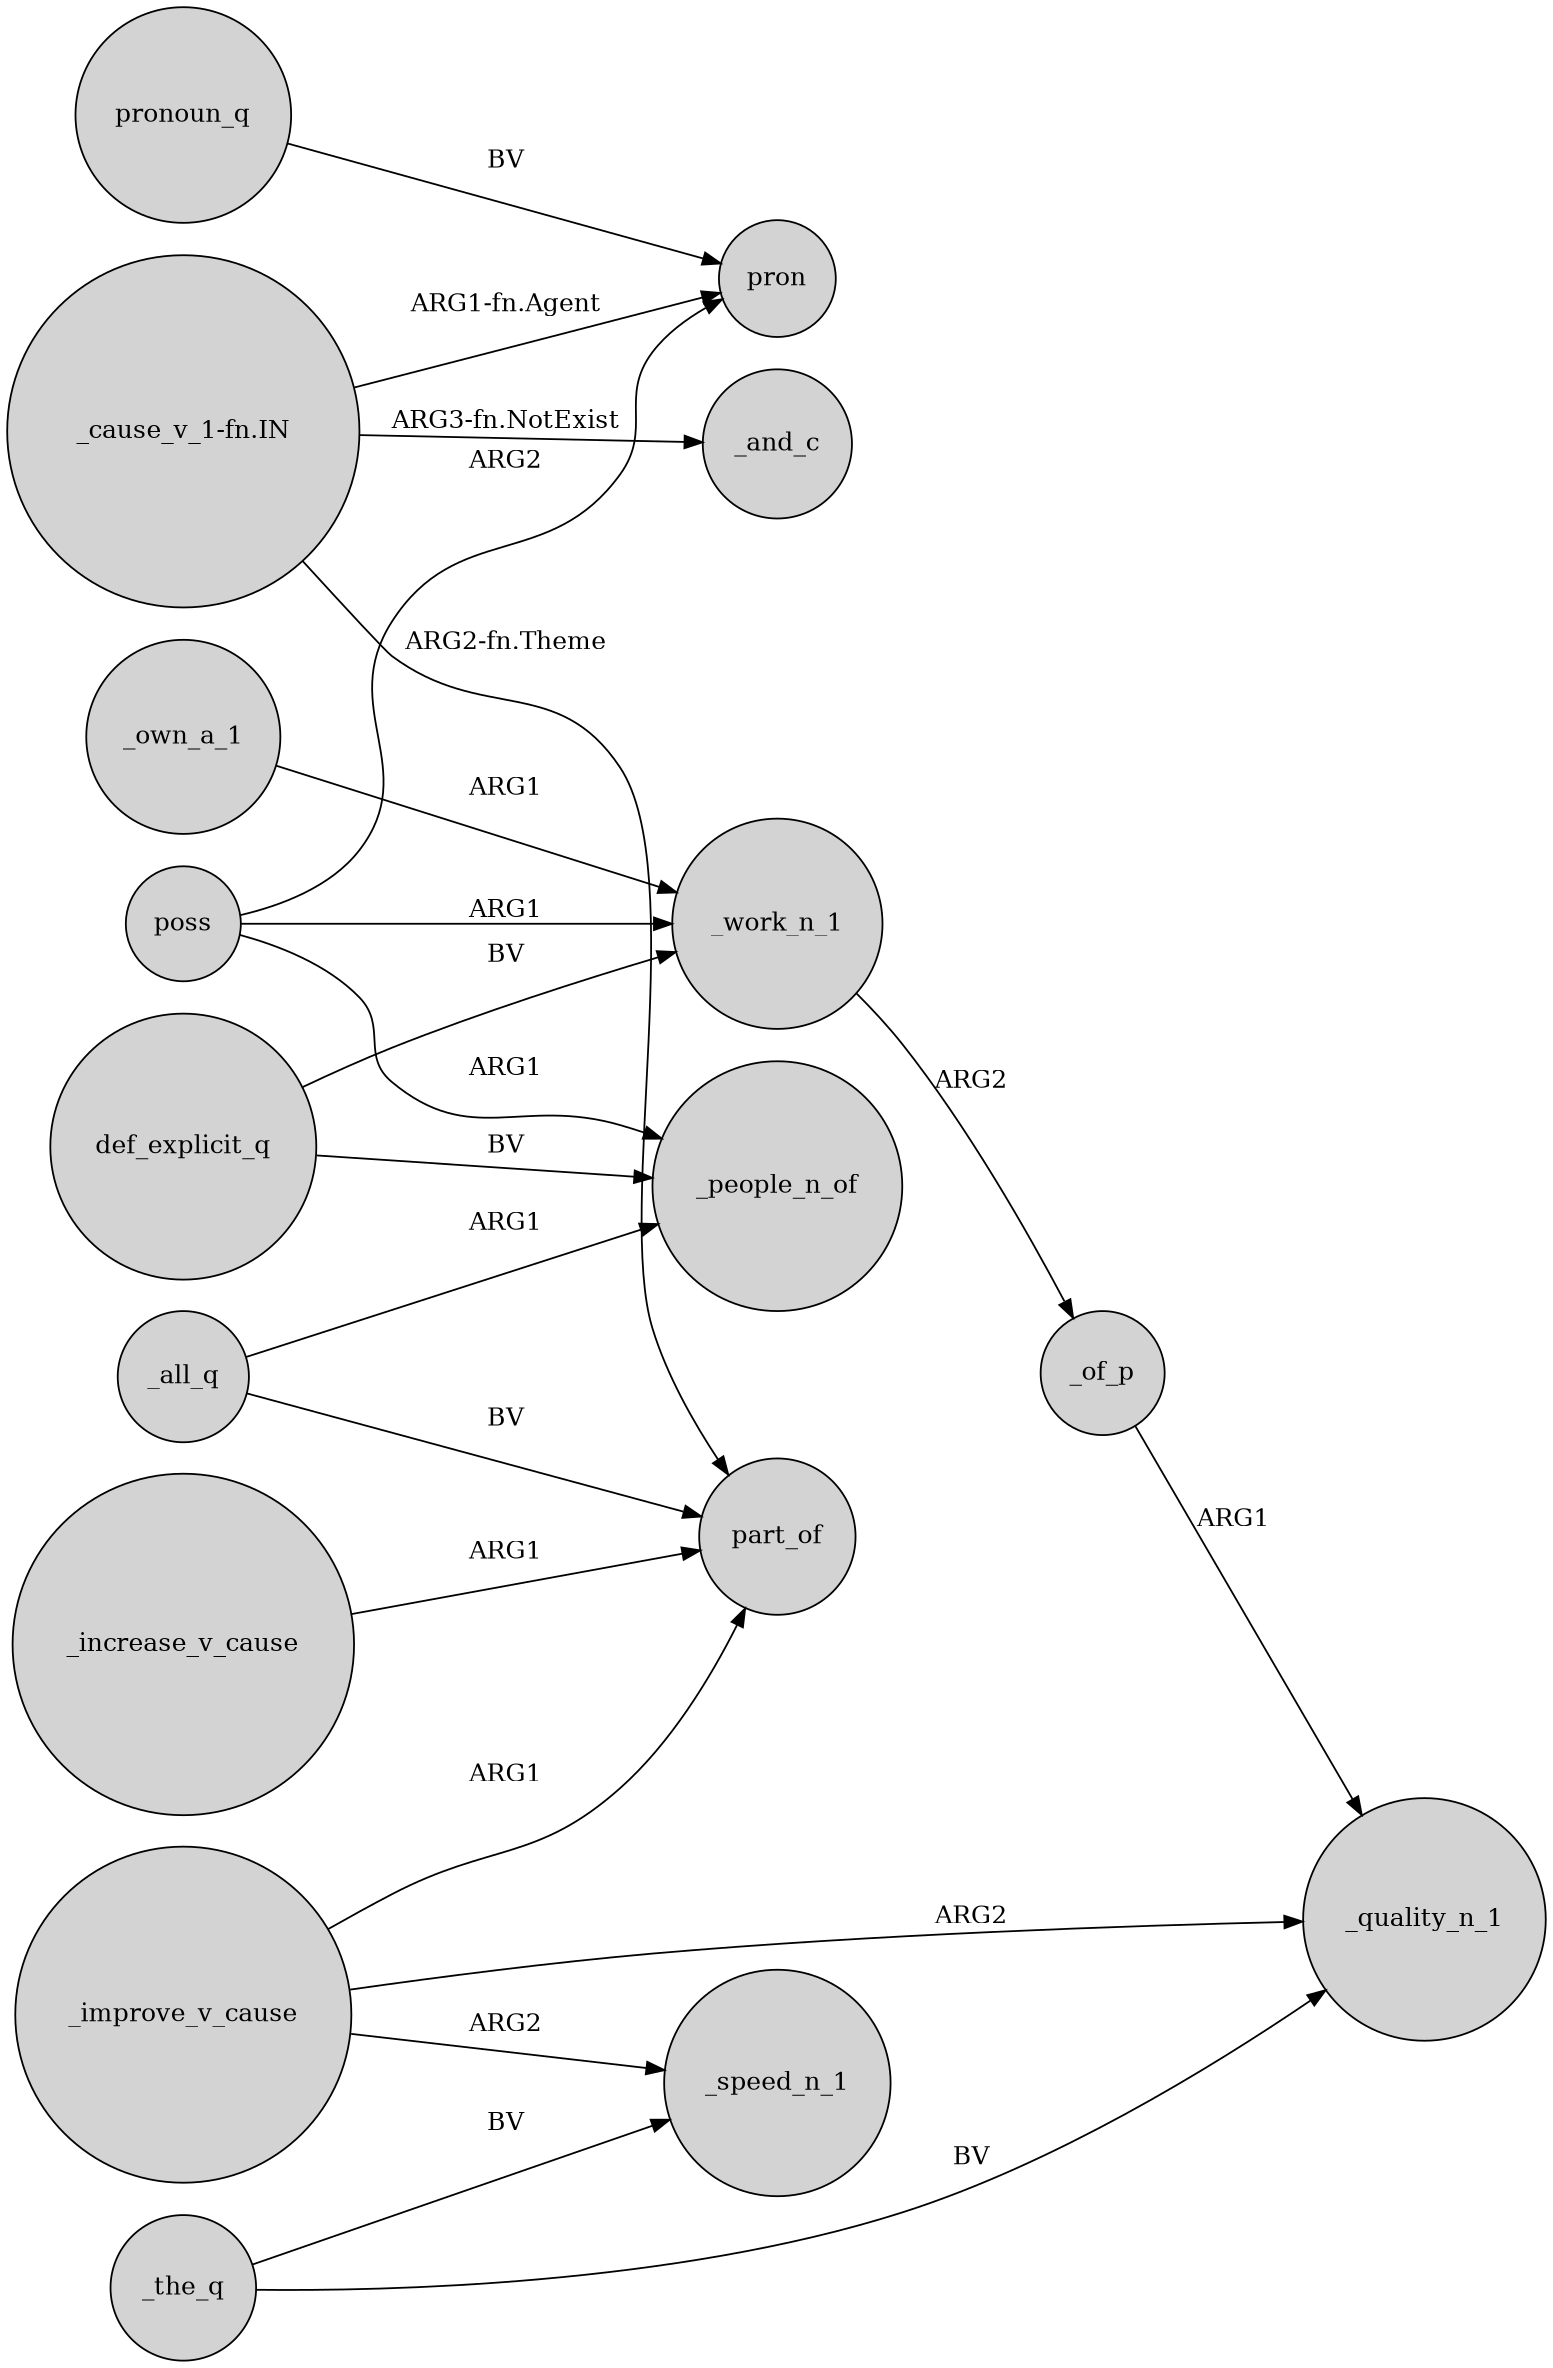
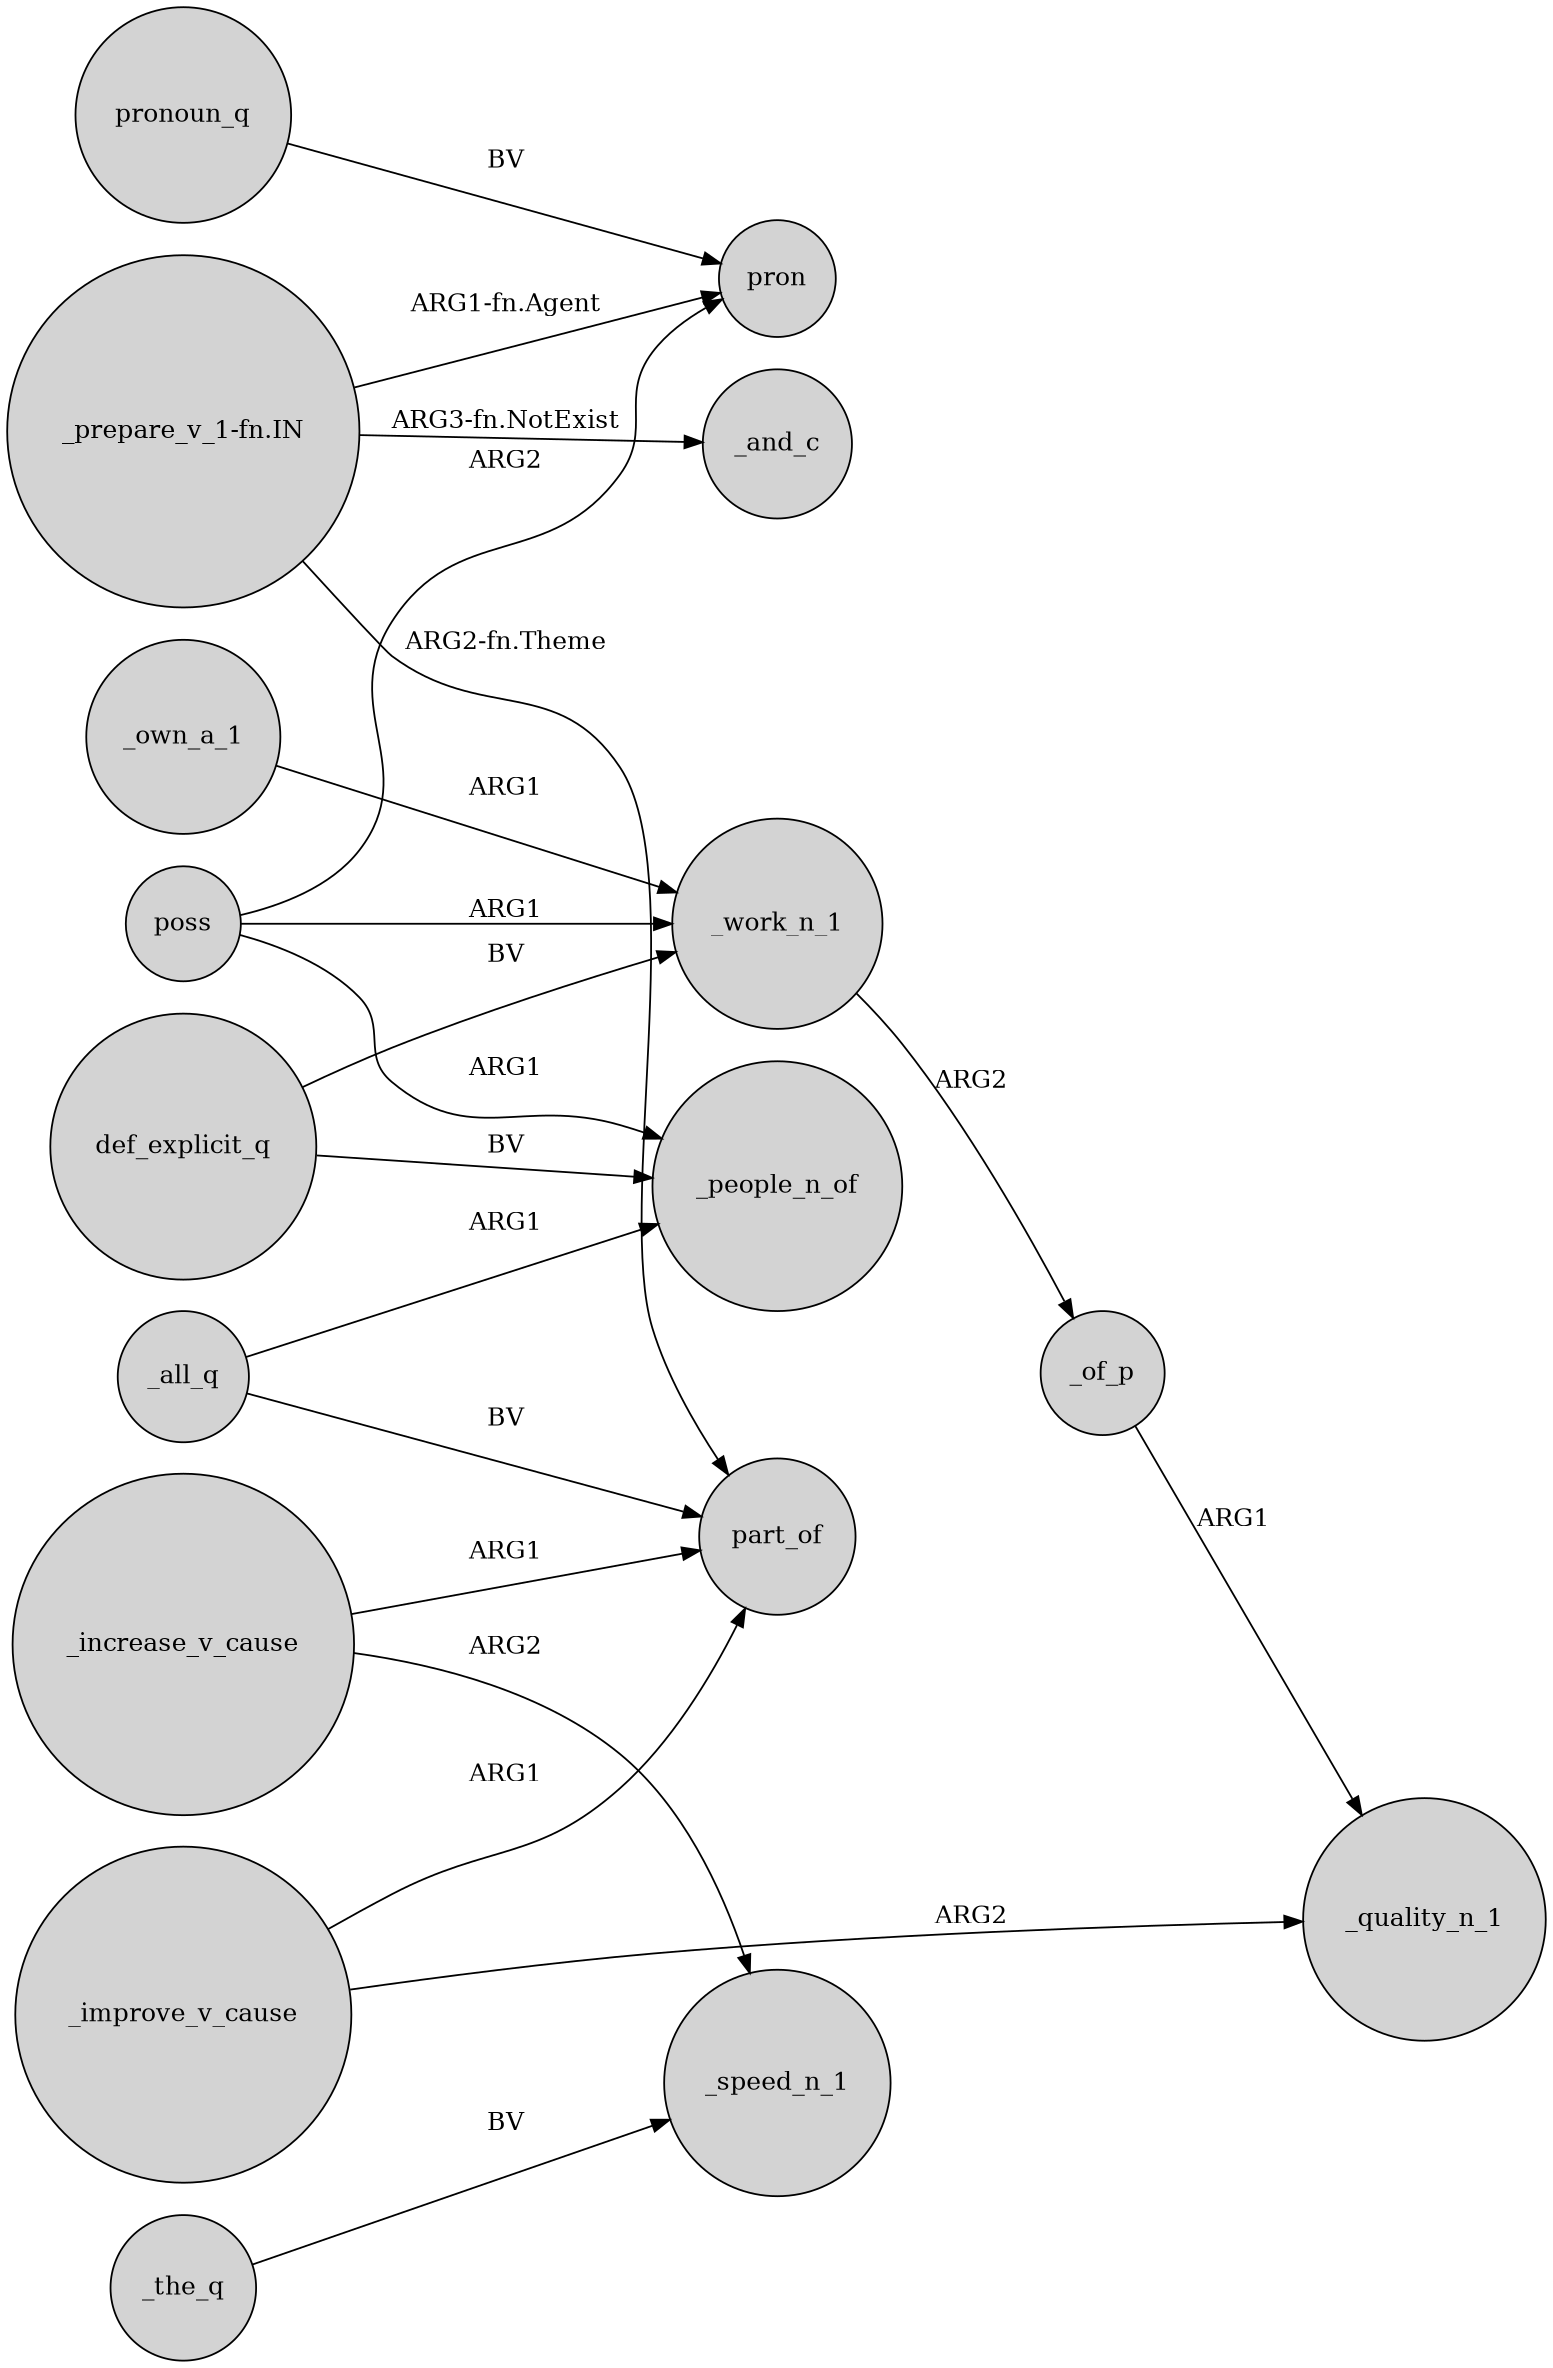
(183, 431) -> (183, 431)
(499, 2051) -> (601, 1740)
(810, 2238) -> none
